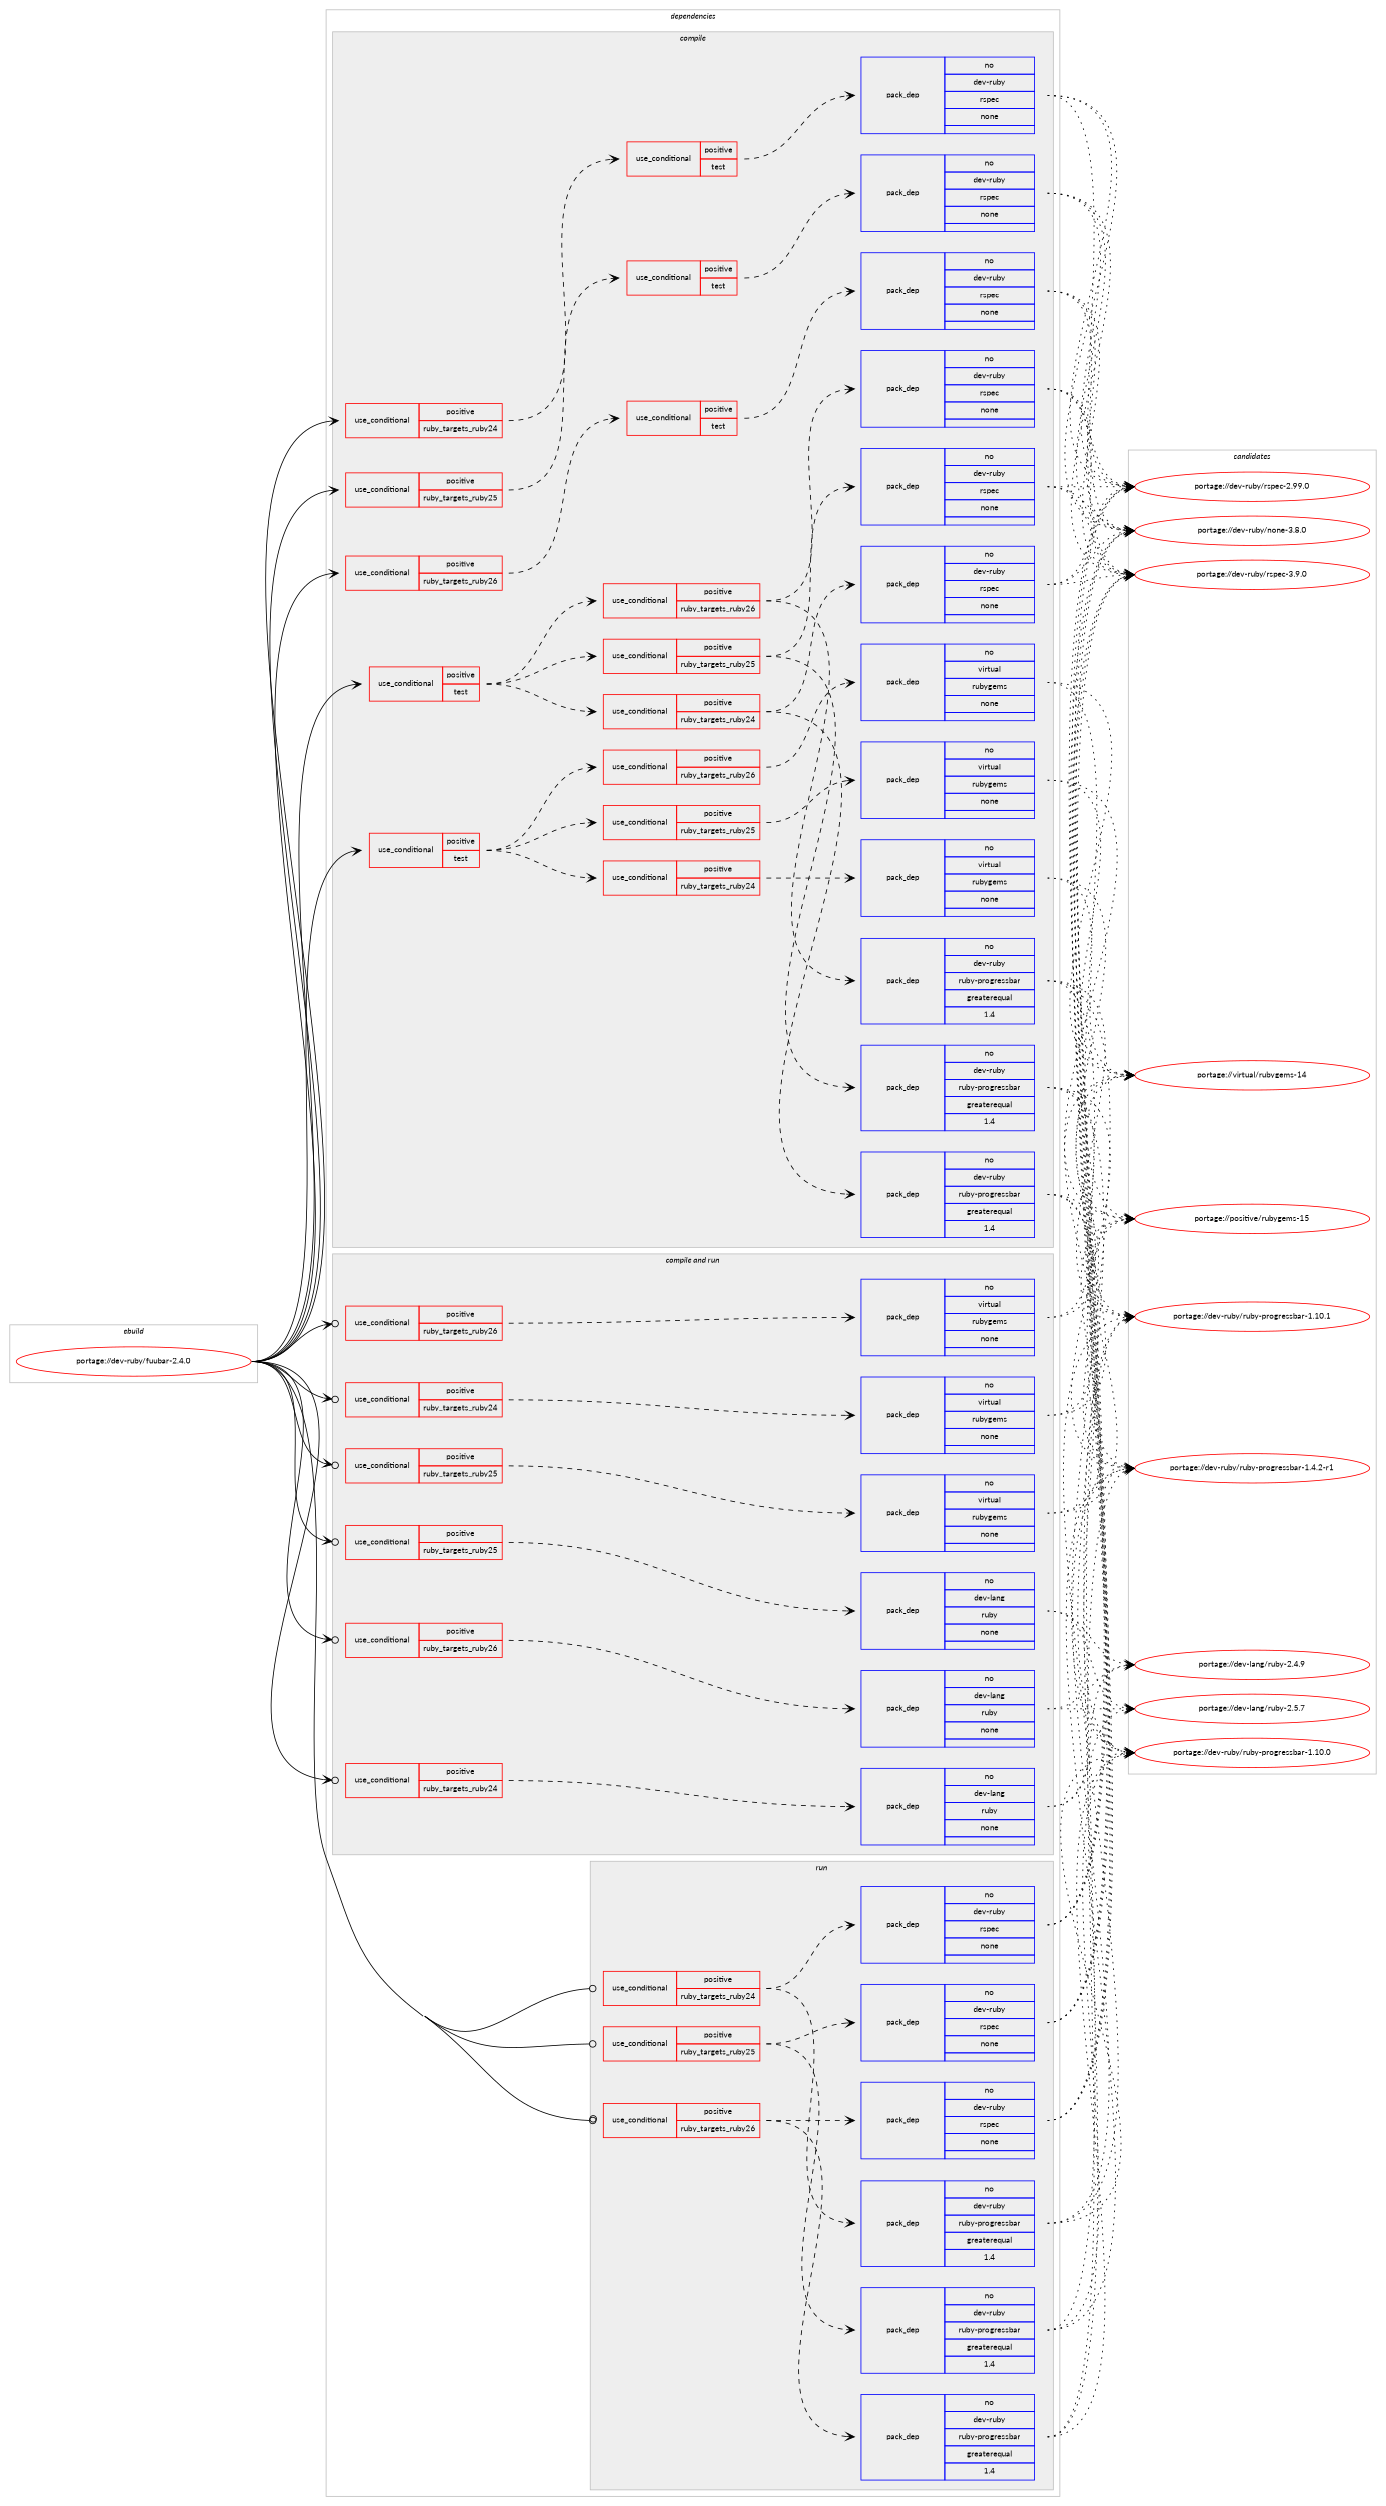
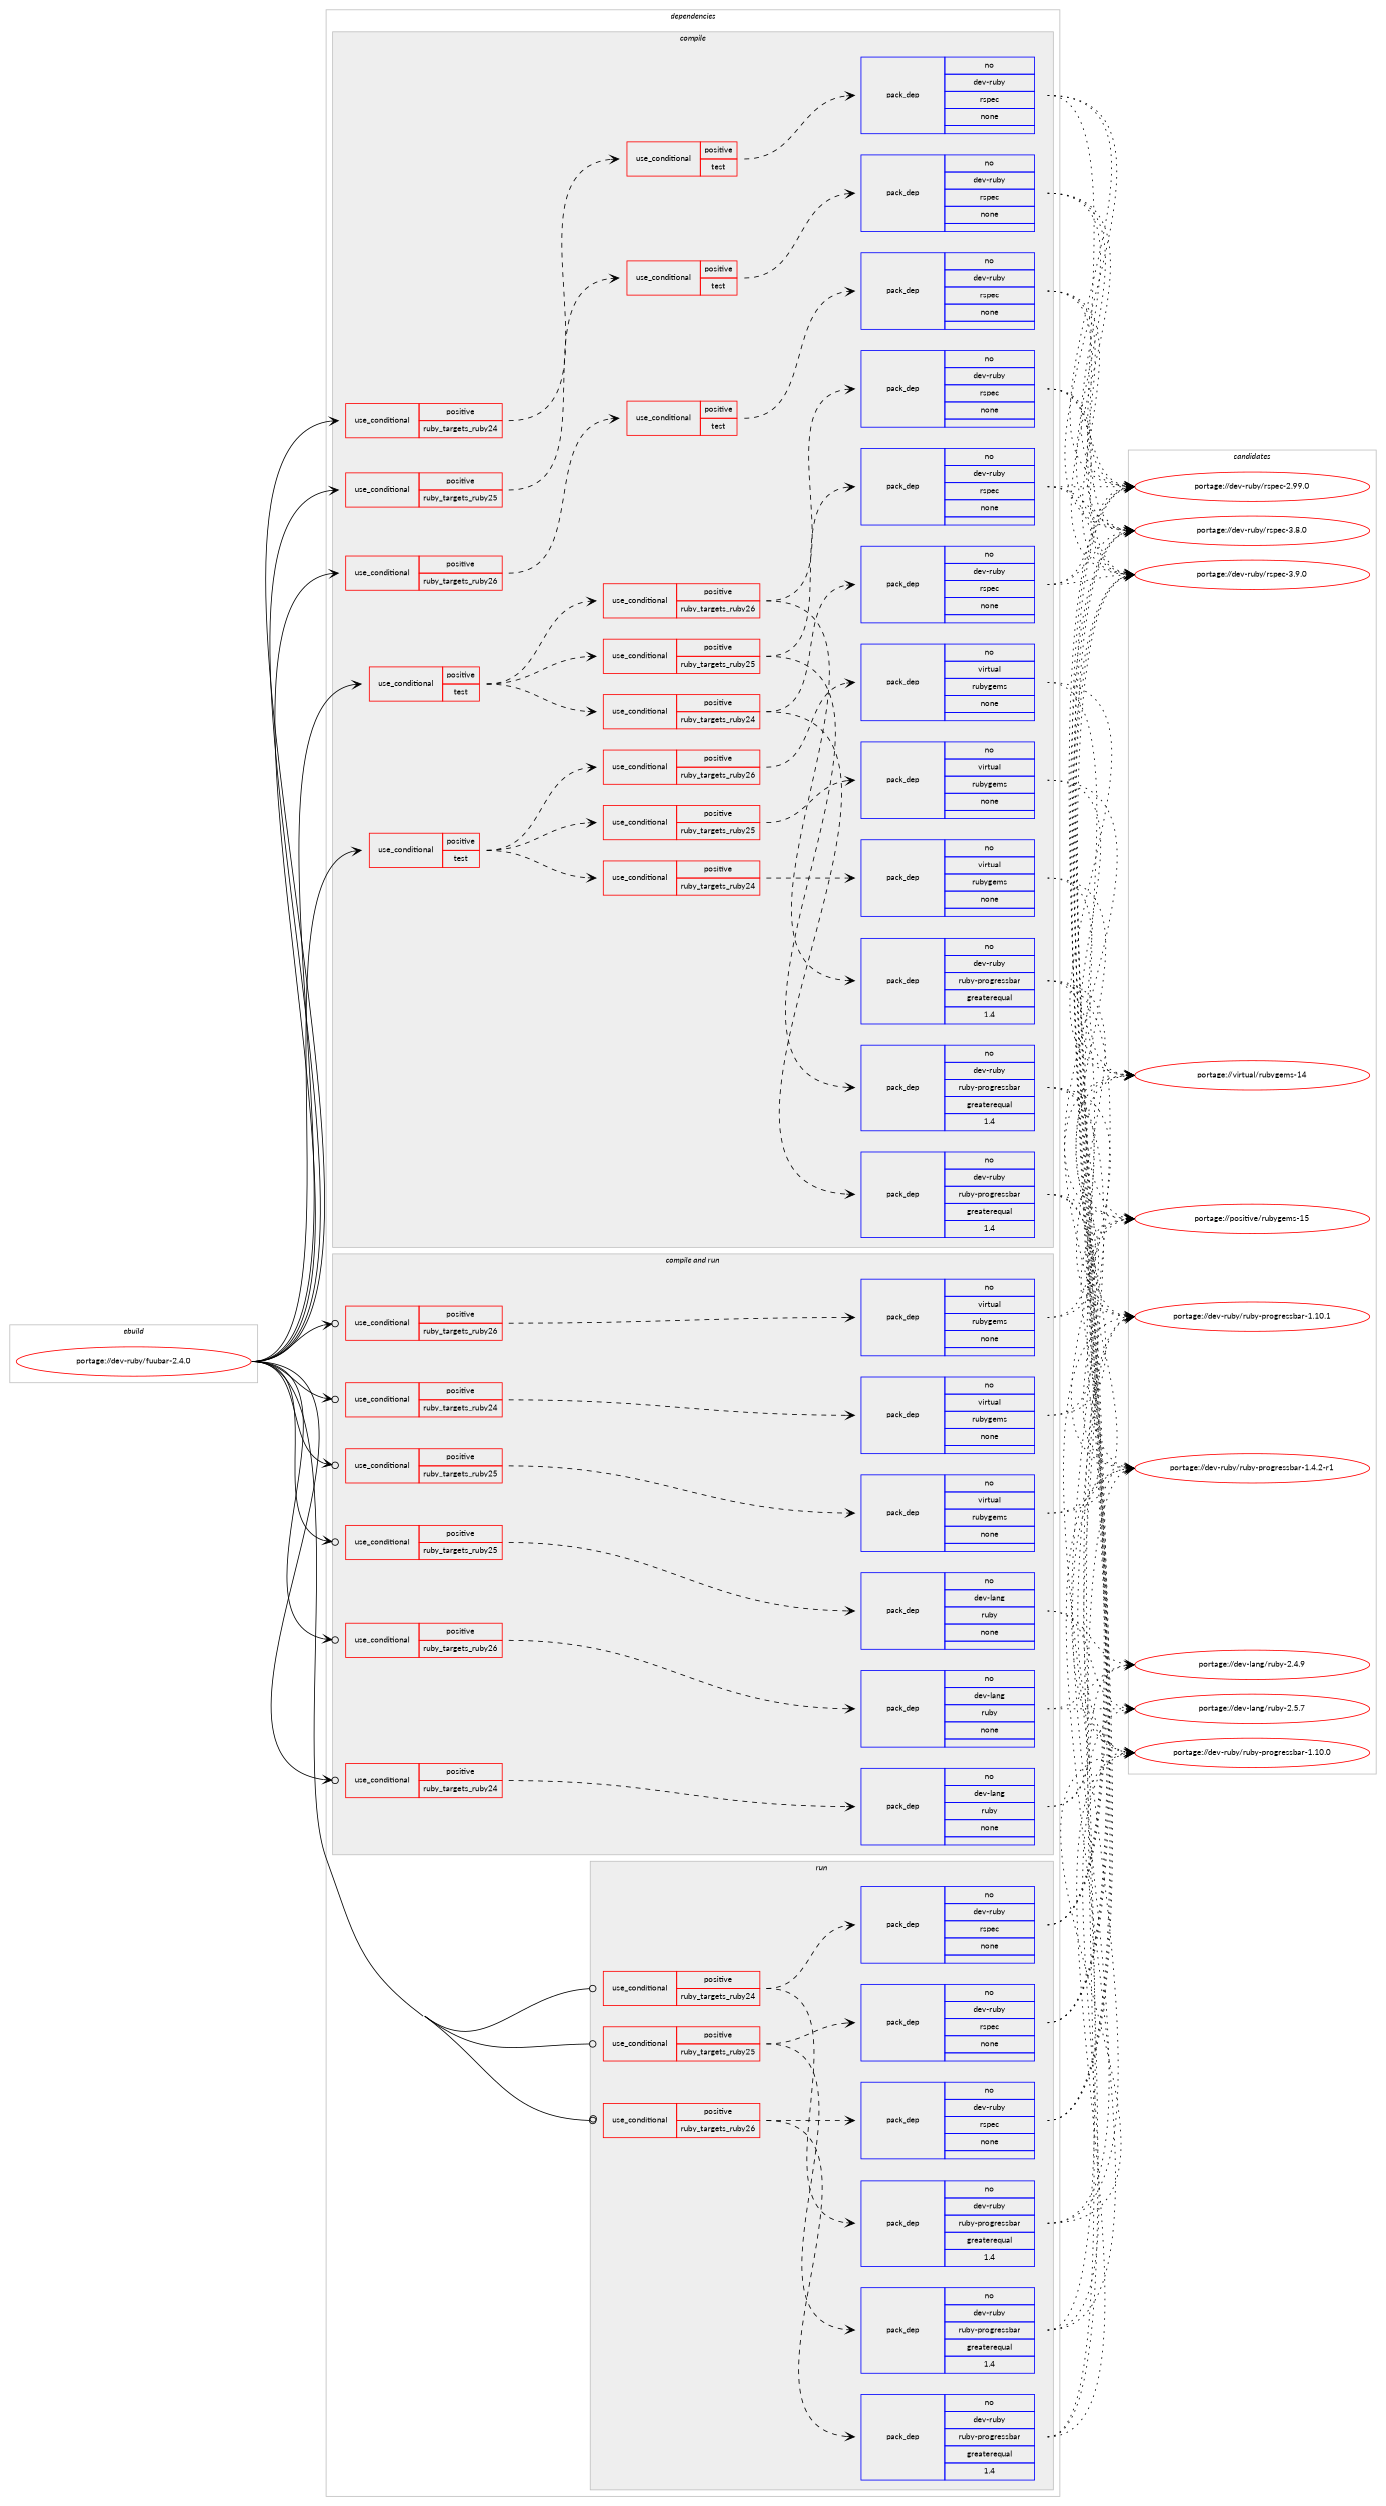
(1252, 531) -> (1252, 531)
